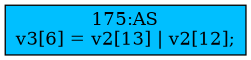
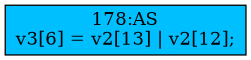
(126, 30) -> (126, 30)
